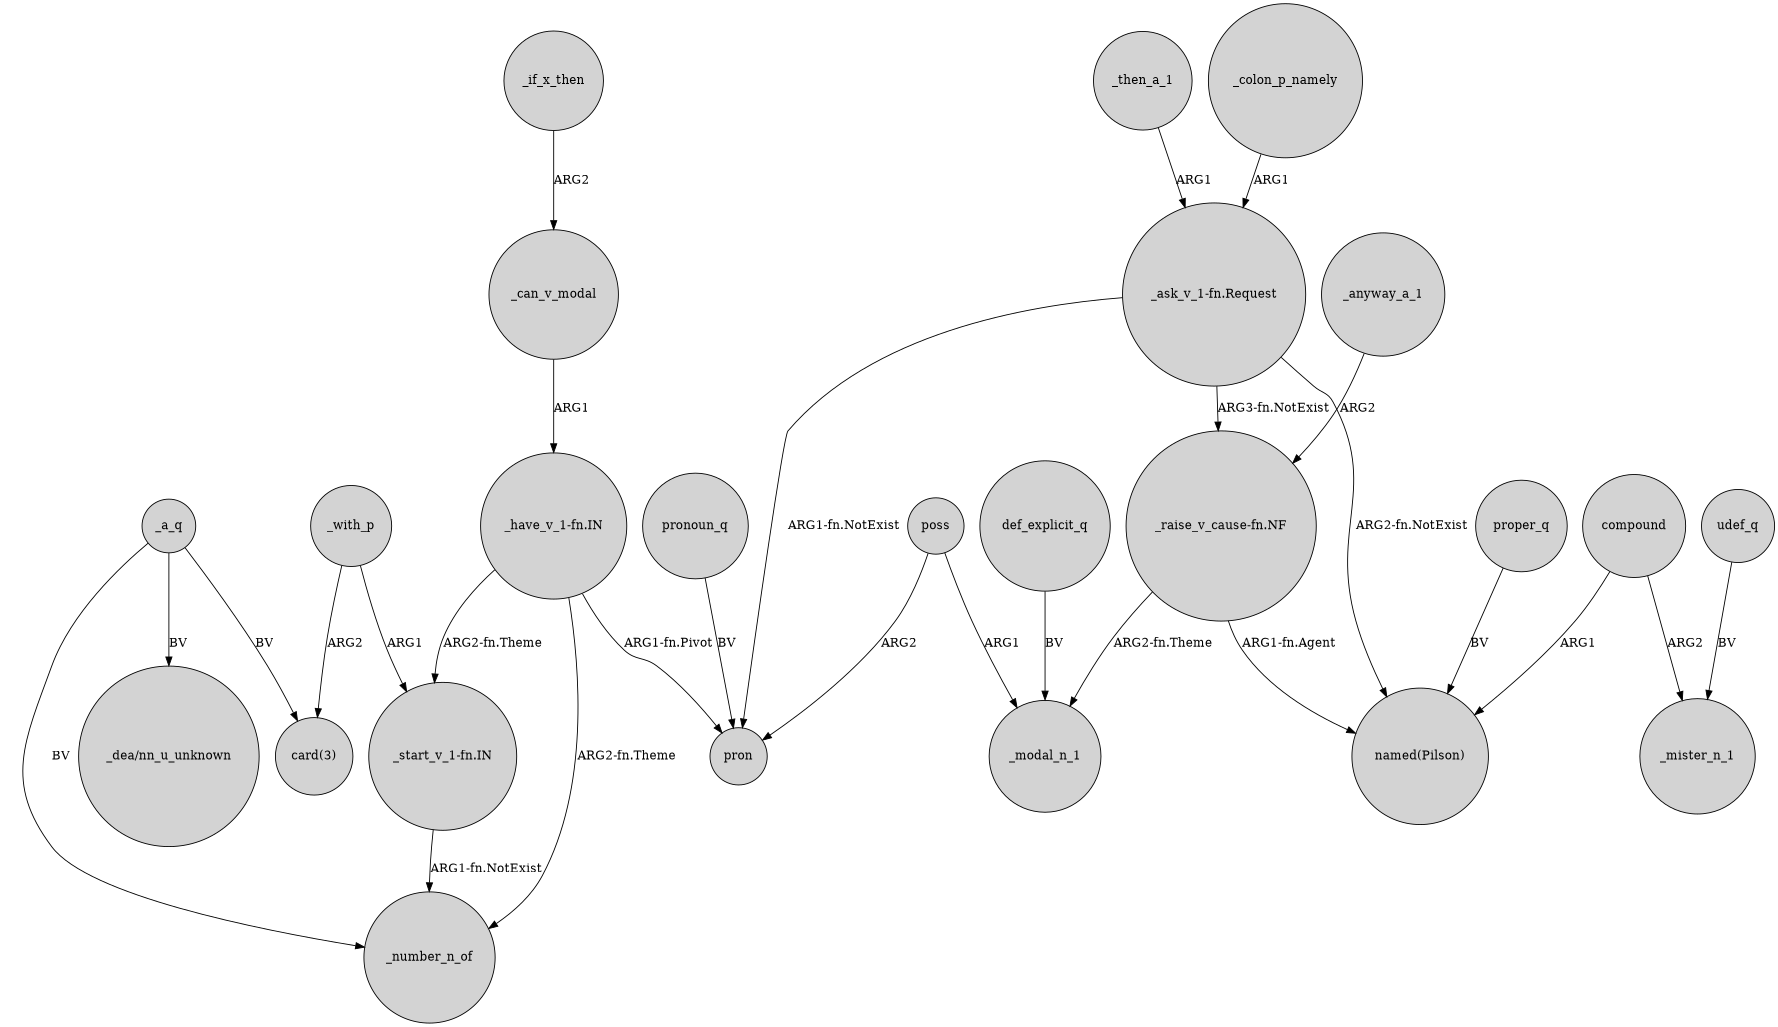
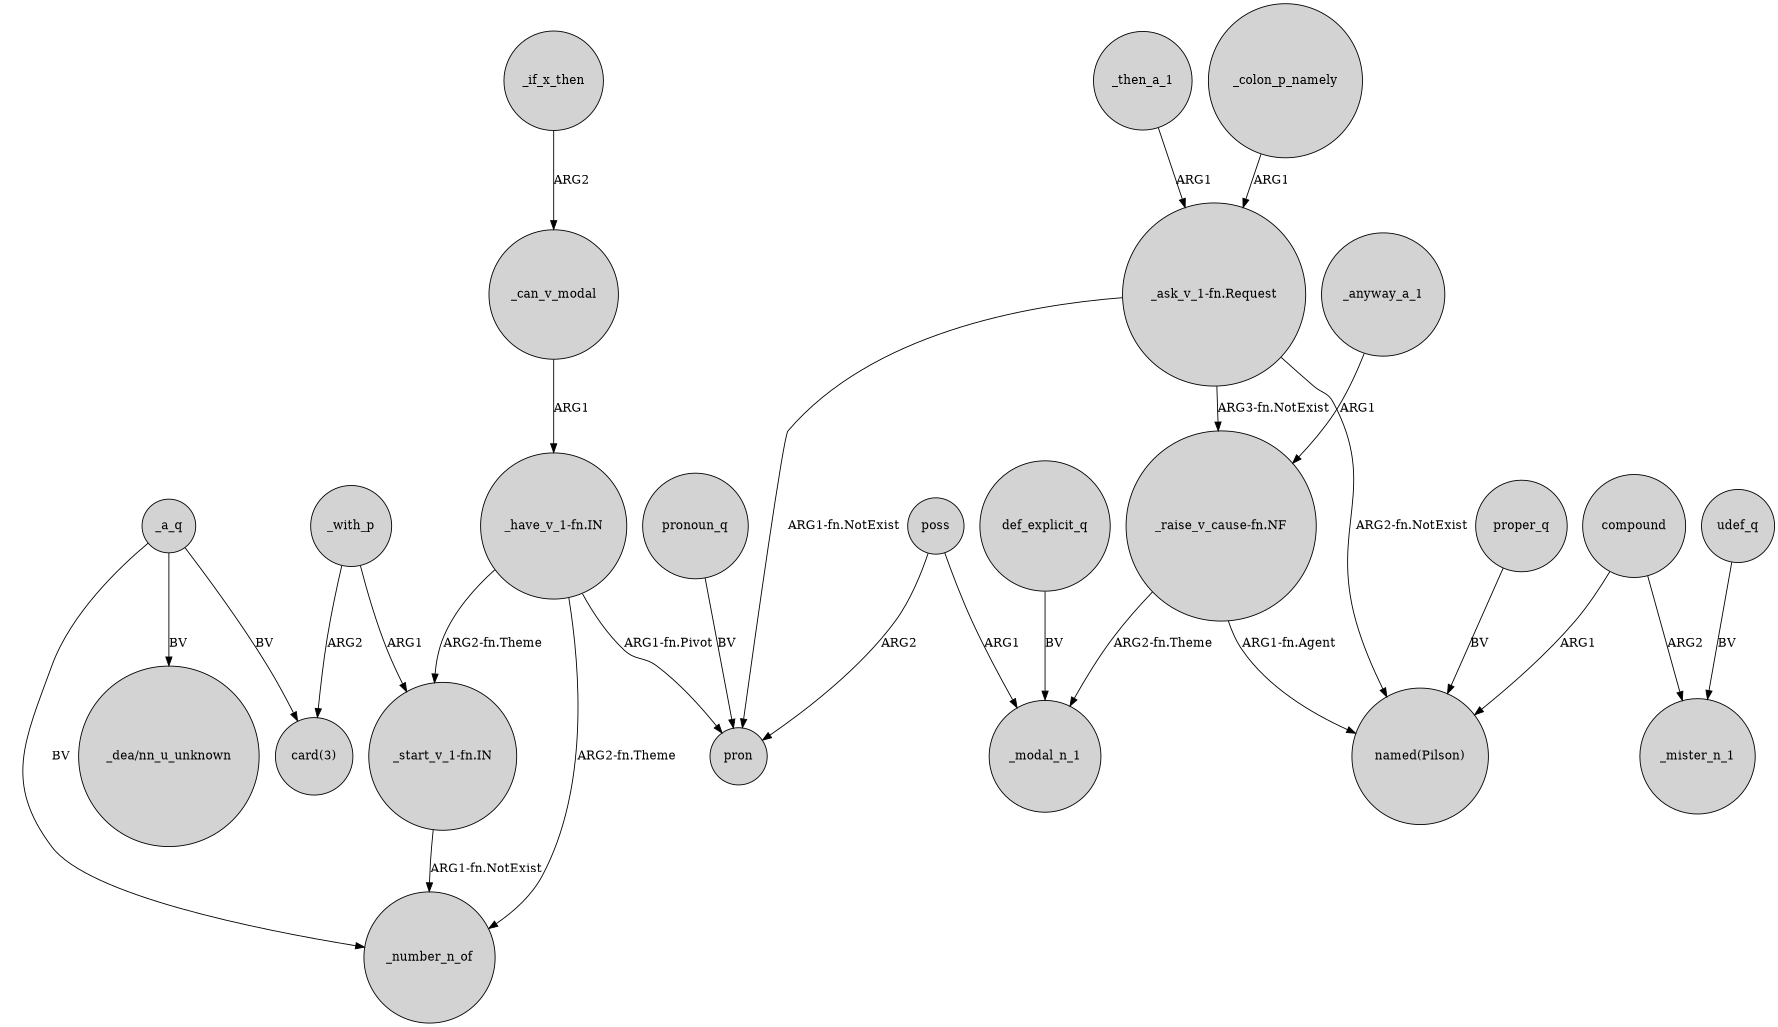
(1358, 409) -> (1358, 409)
